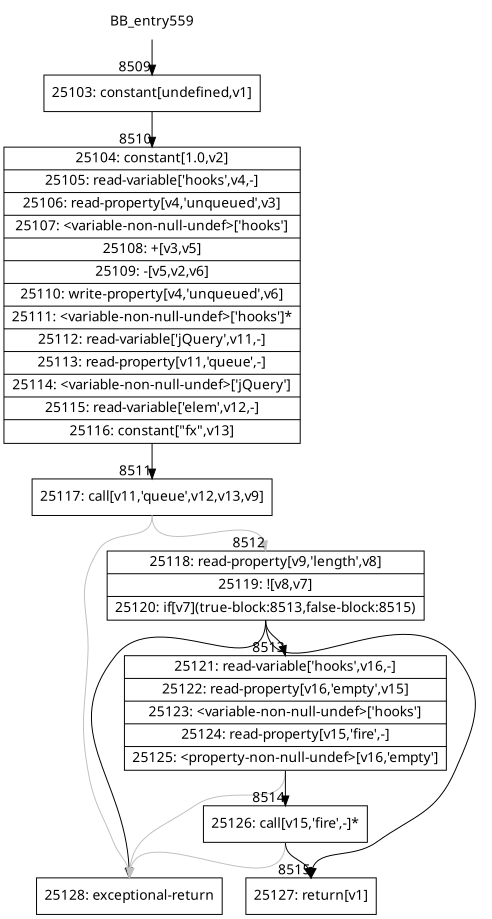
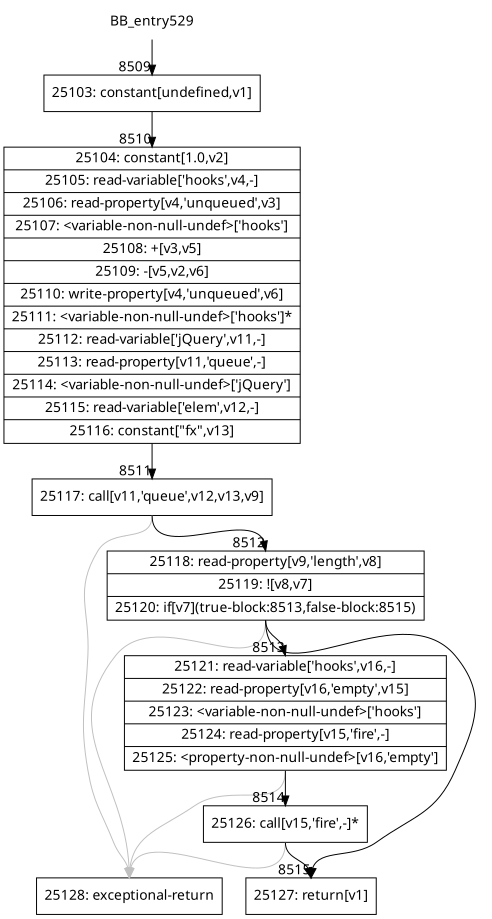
(152, 22) -> (152, 22)
(204, 534) -> (204, 534)
(102, 677) -> (102, 677)
